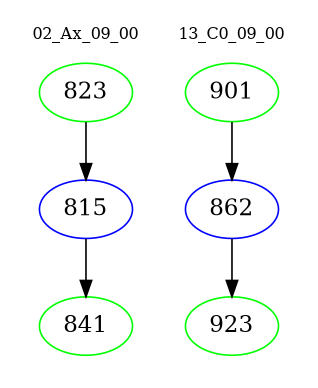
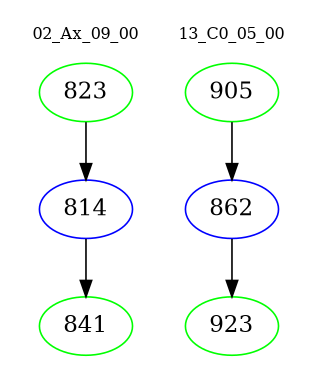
(232, 35) -> (232, 35)
(232, 92) -> (232, 92)
(86, 209) -> (86, 209)
